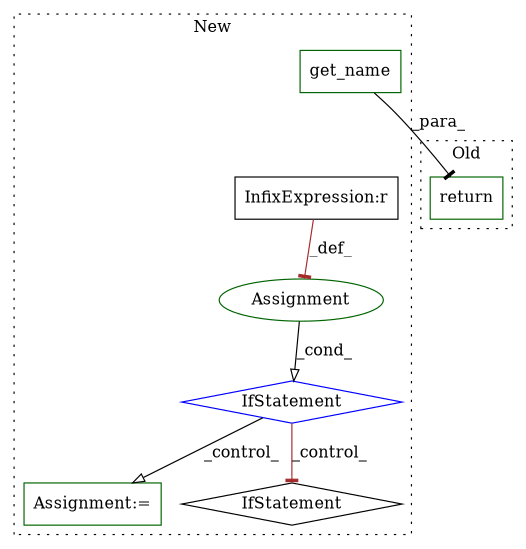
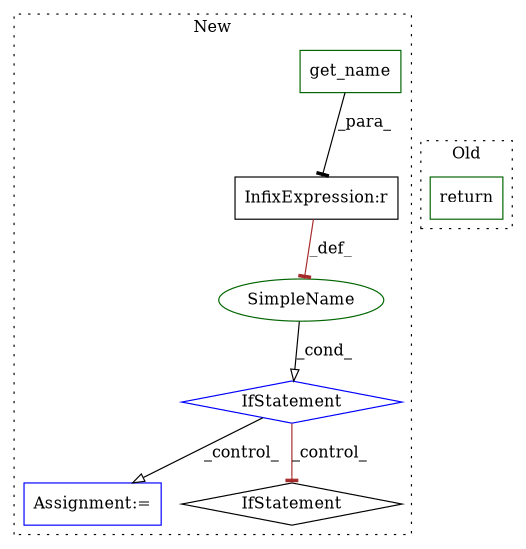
(403, 121) -> (334, 132)
(301, 300) -> (301, 300)
(93, 504) -> (93, 504)
